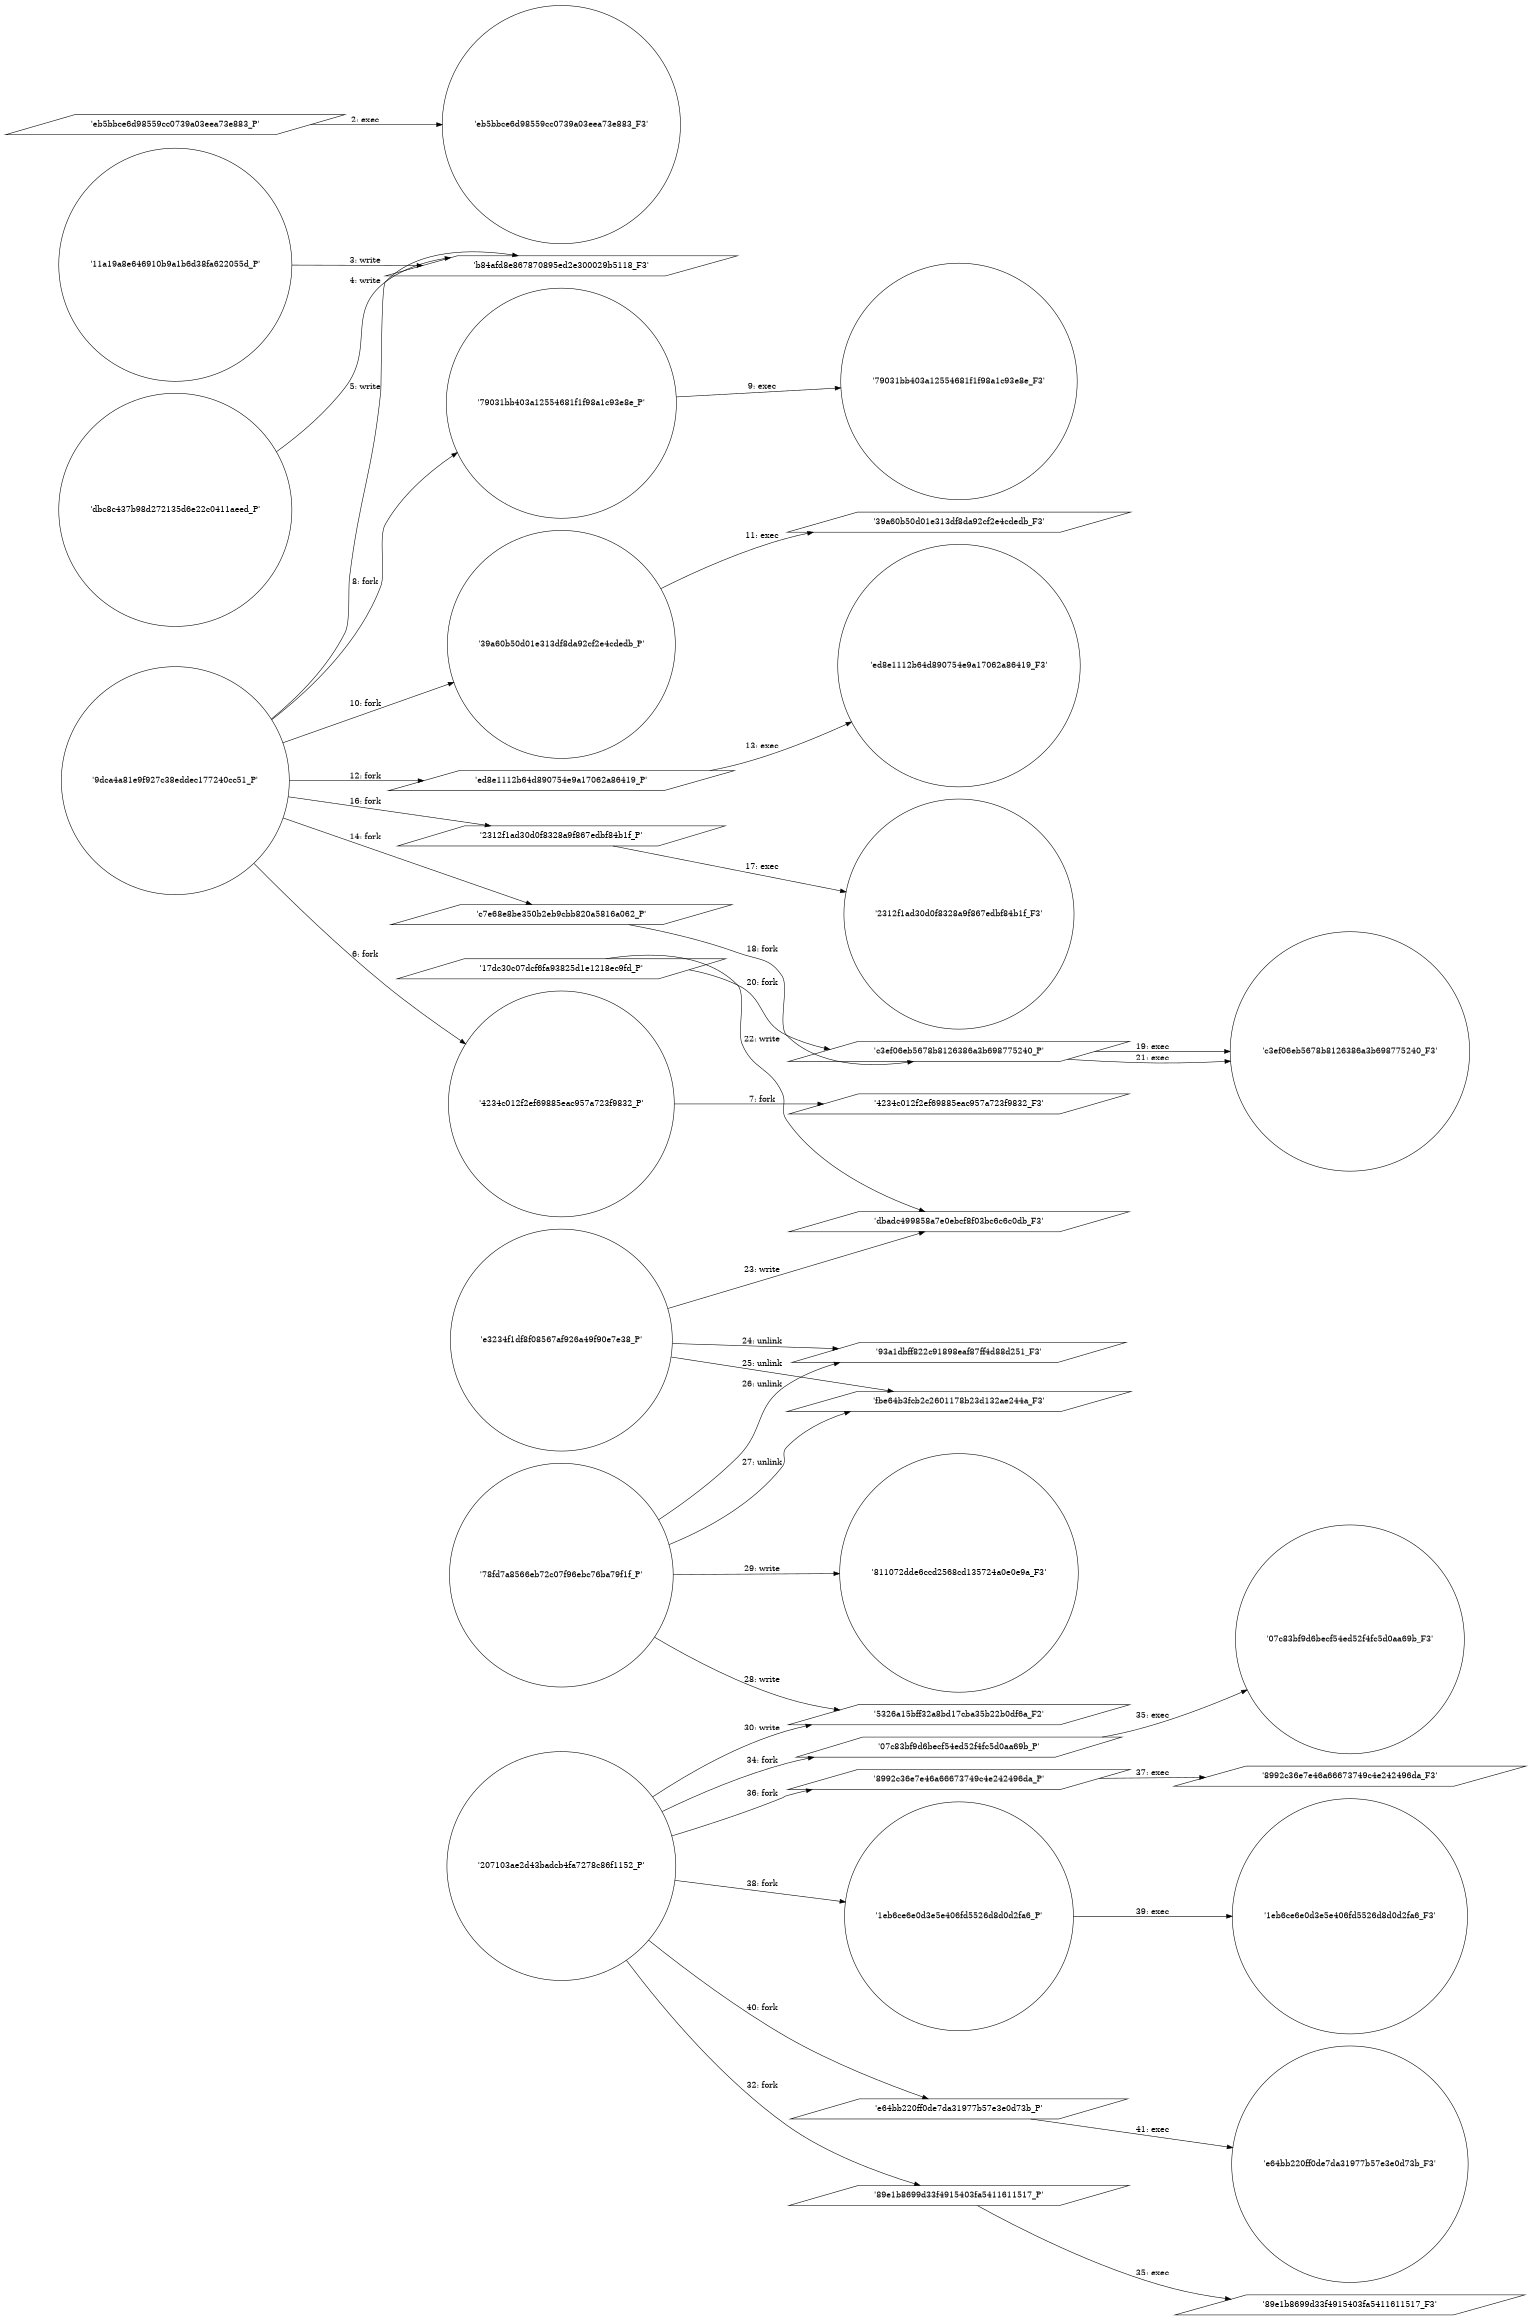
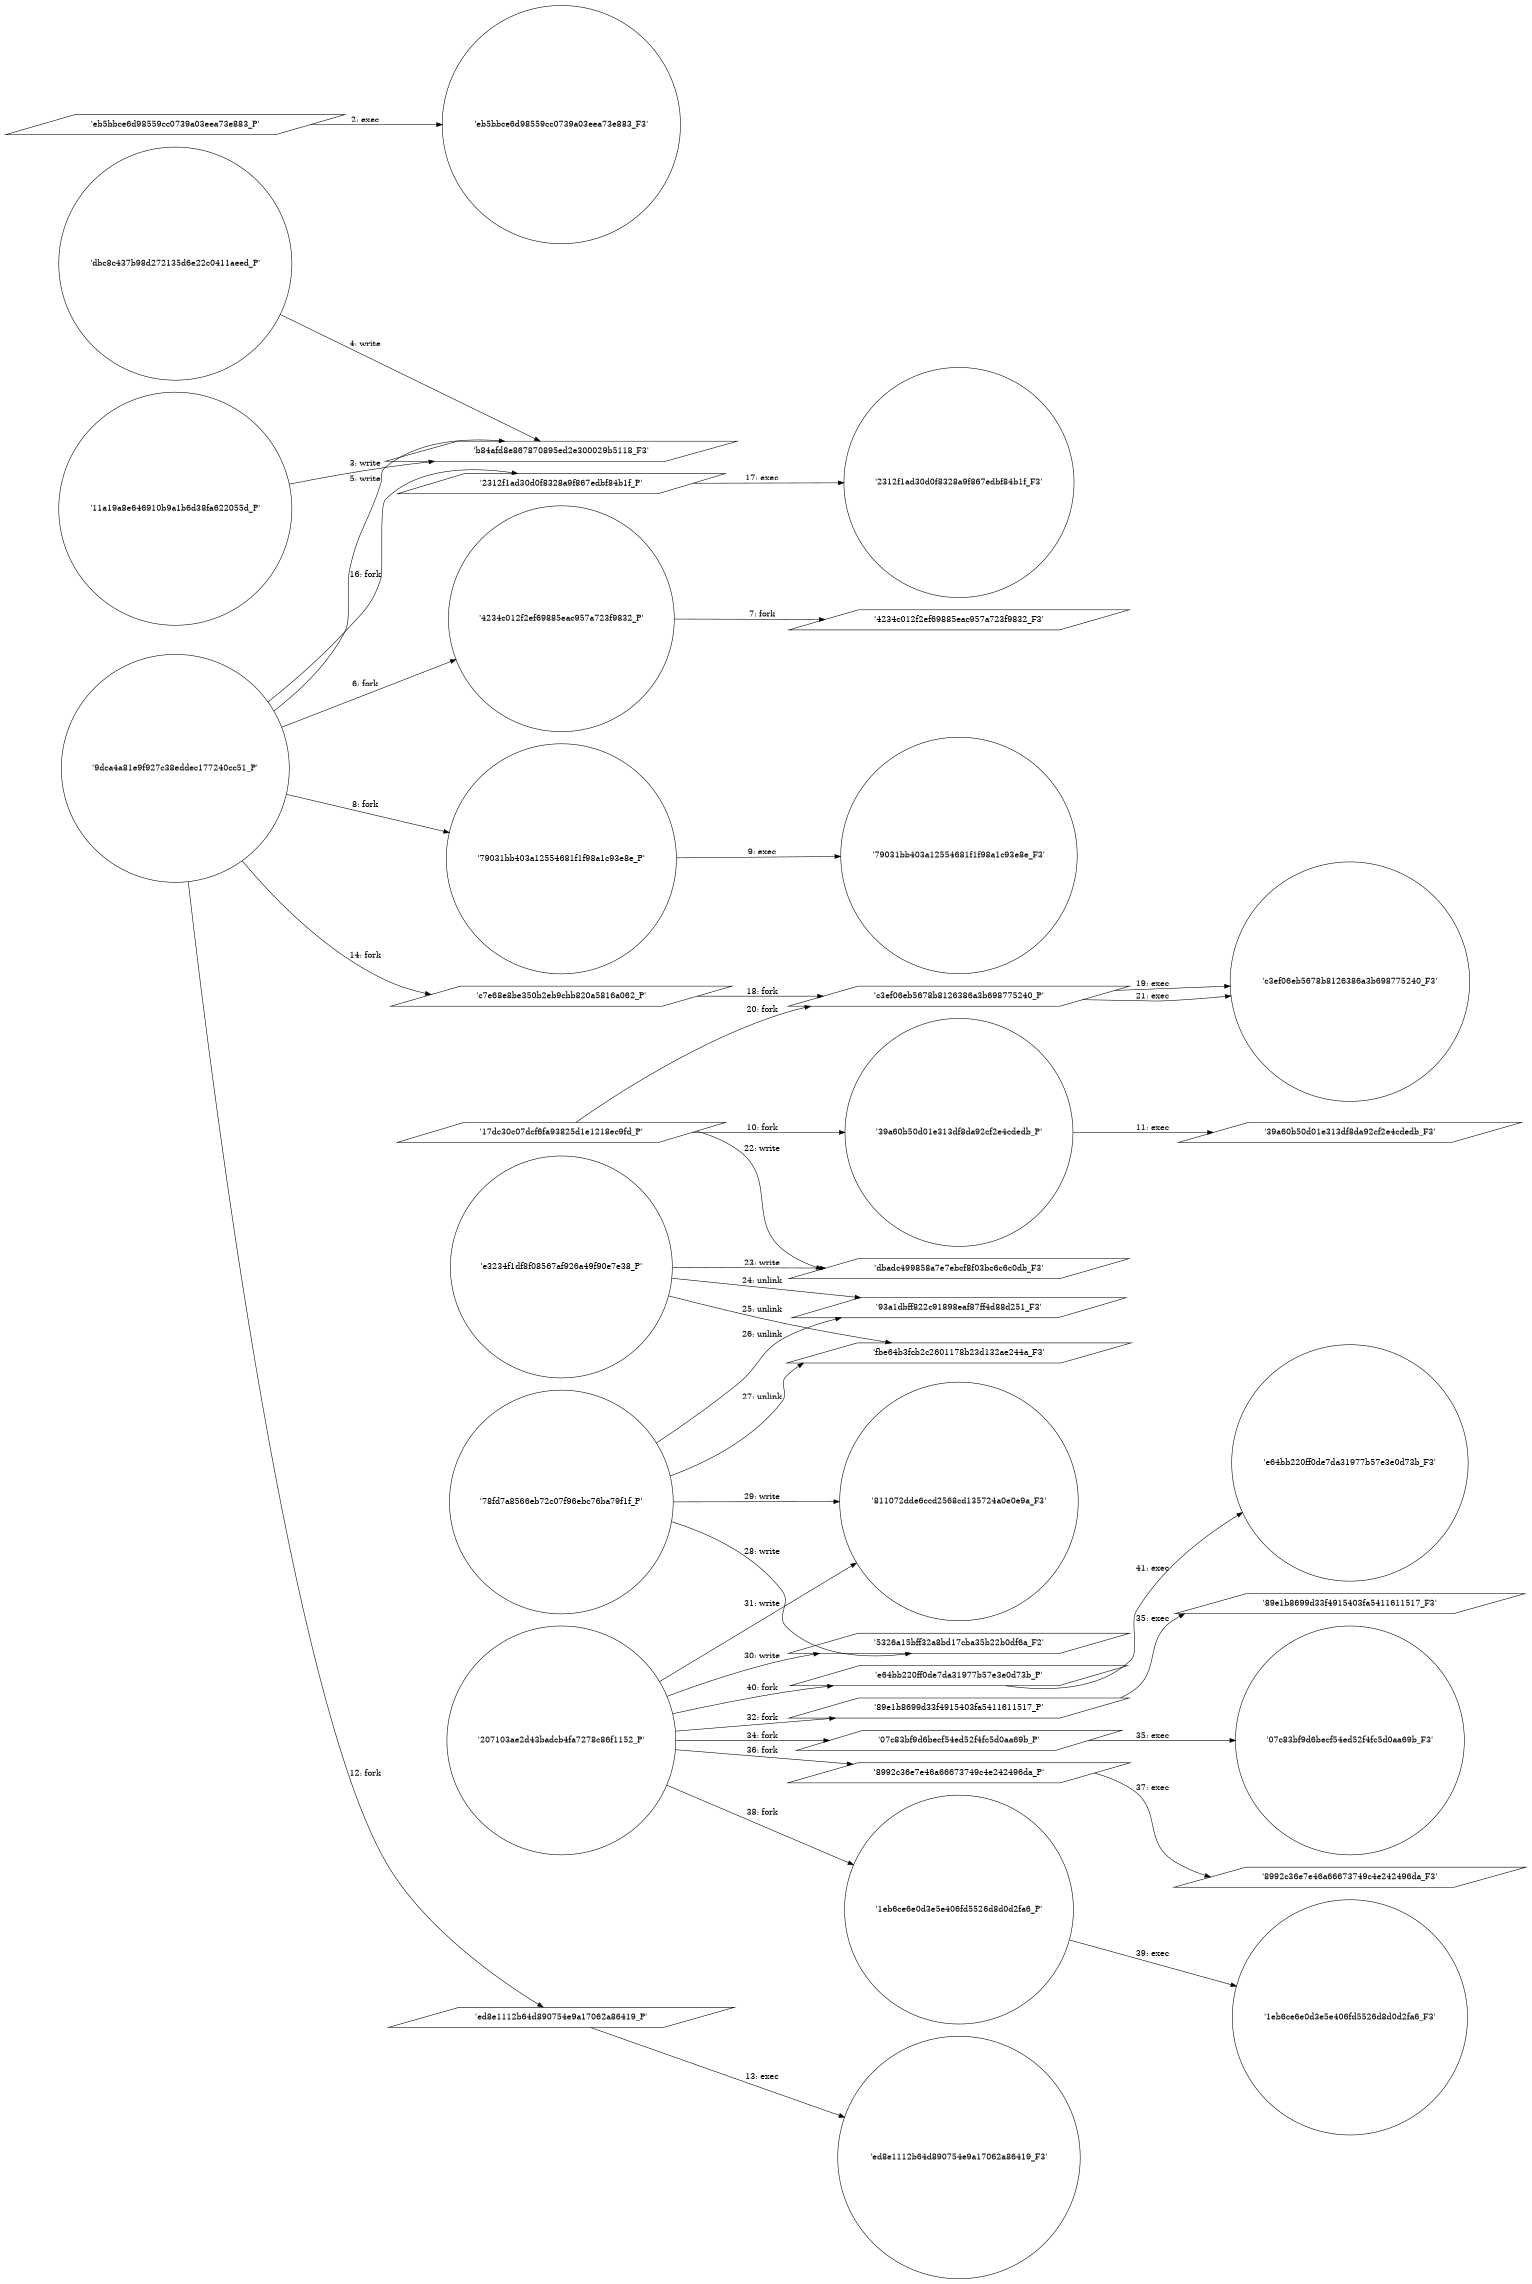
(366, 713) -> (766, 1132)
(959, 1222) -> (959, 1269)
none -> (756, 1624)
